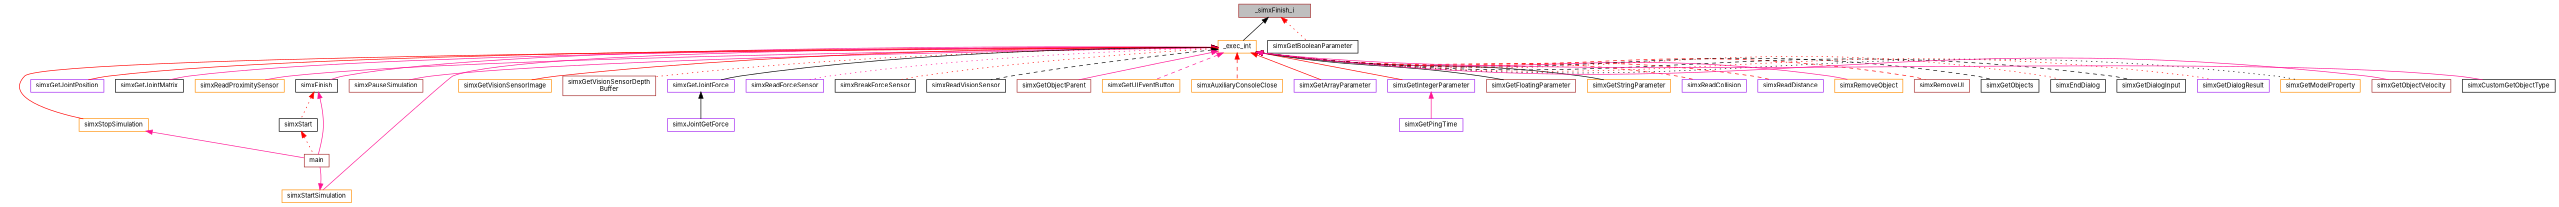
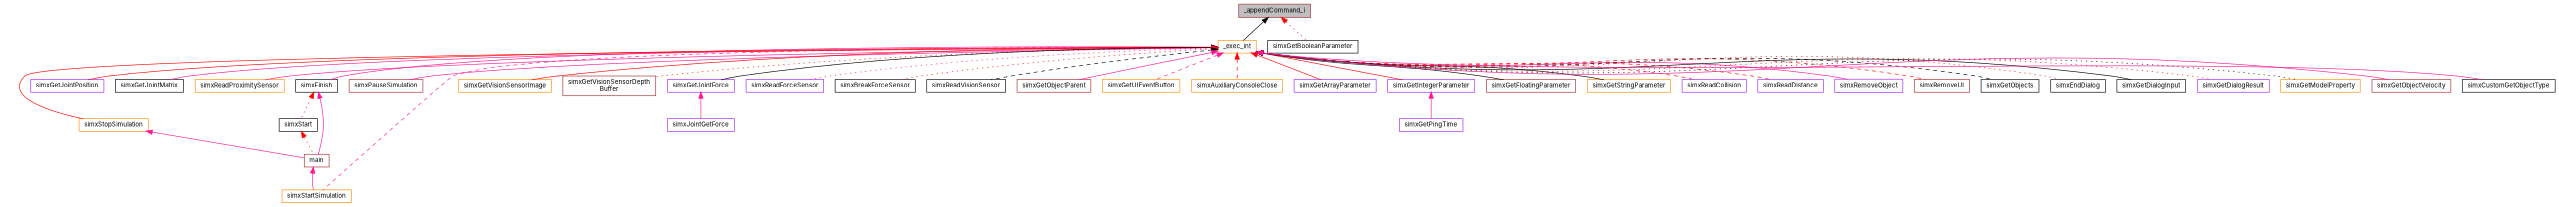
(1275, 11) -> (1275, 11)
(745, 53) -> (745, 53)
(1697, 64) -> (1697, 64)
(1869, 86) -> (1869, 86)
(701, 109) -> (701, 109)
(321, 175) -> (312, 182)
